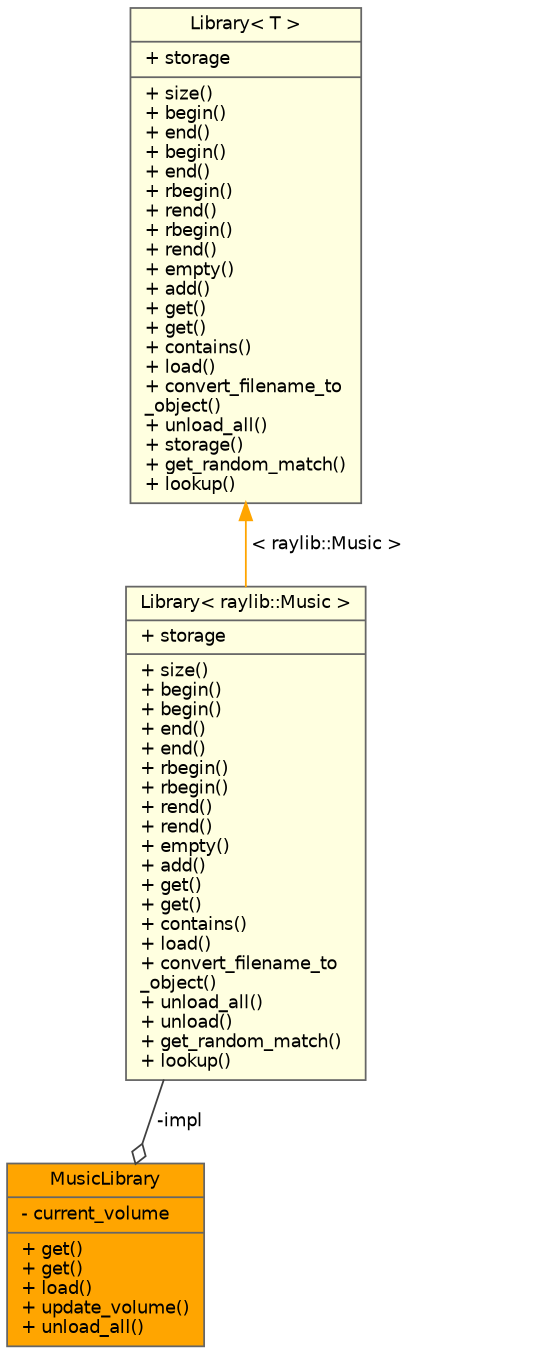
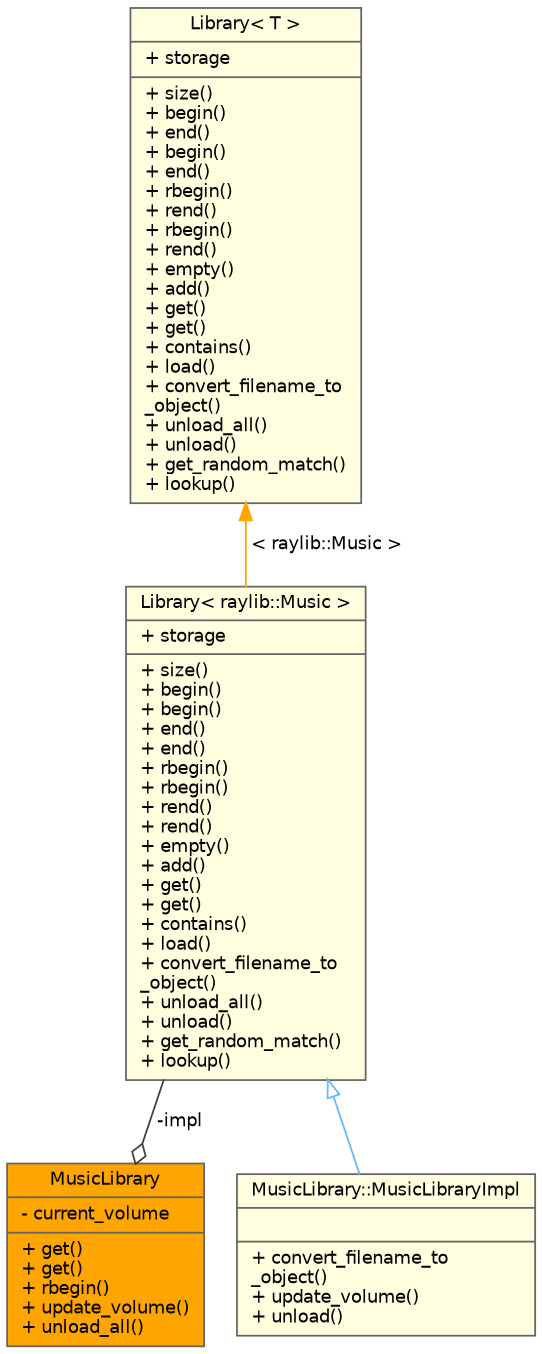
(194, 446) -> (191, 446)
none -> (386, 1255)
(57, 1289) -> (66, 1289)
